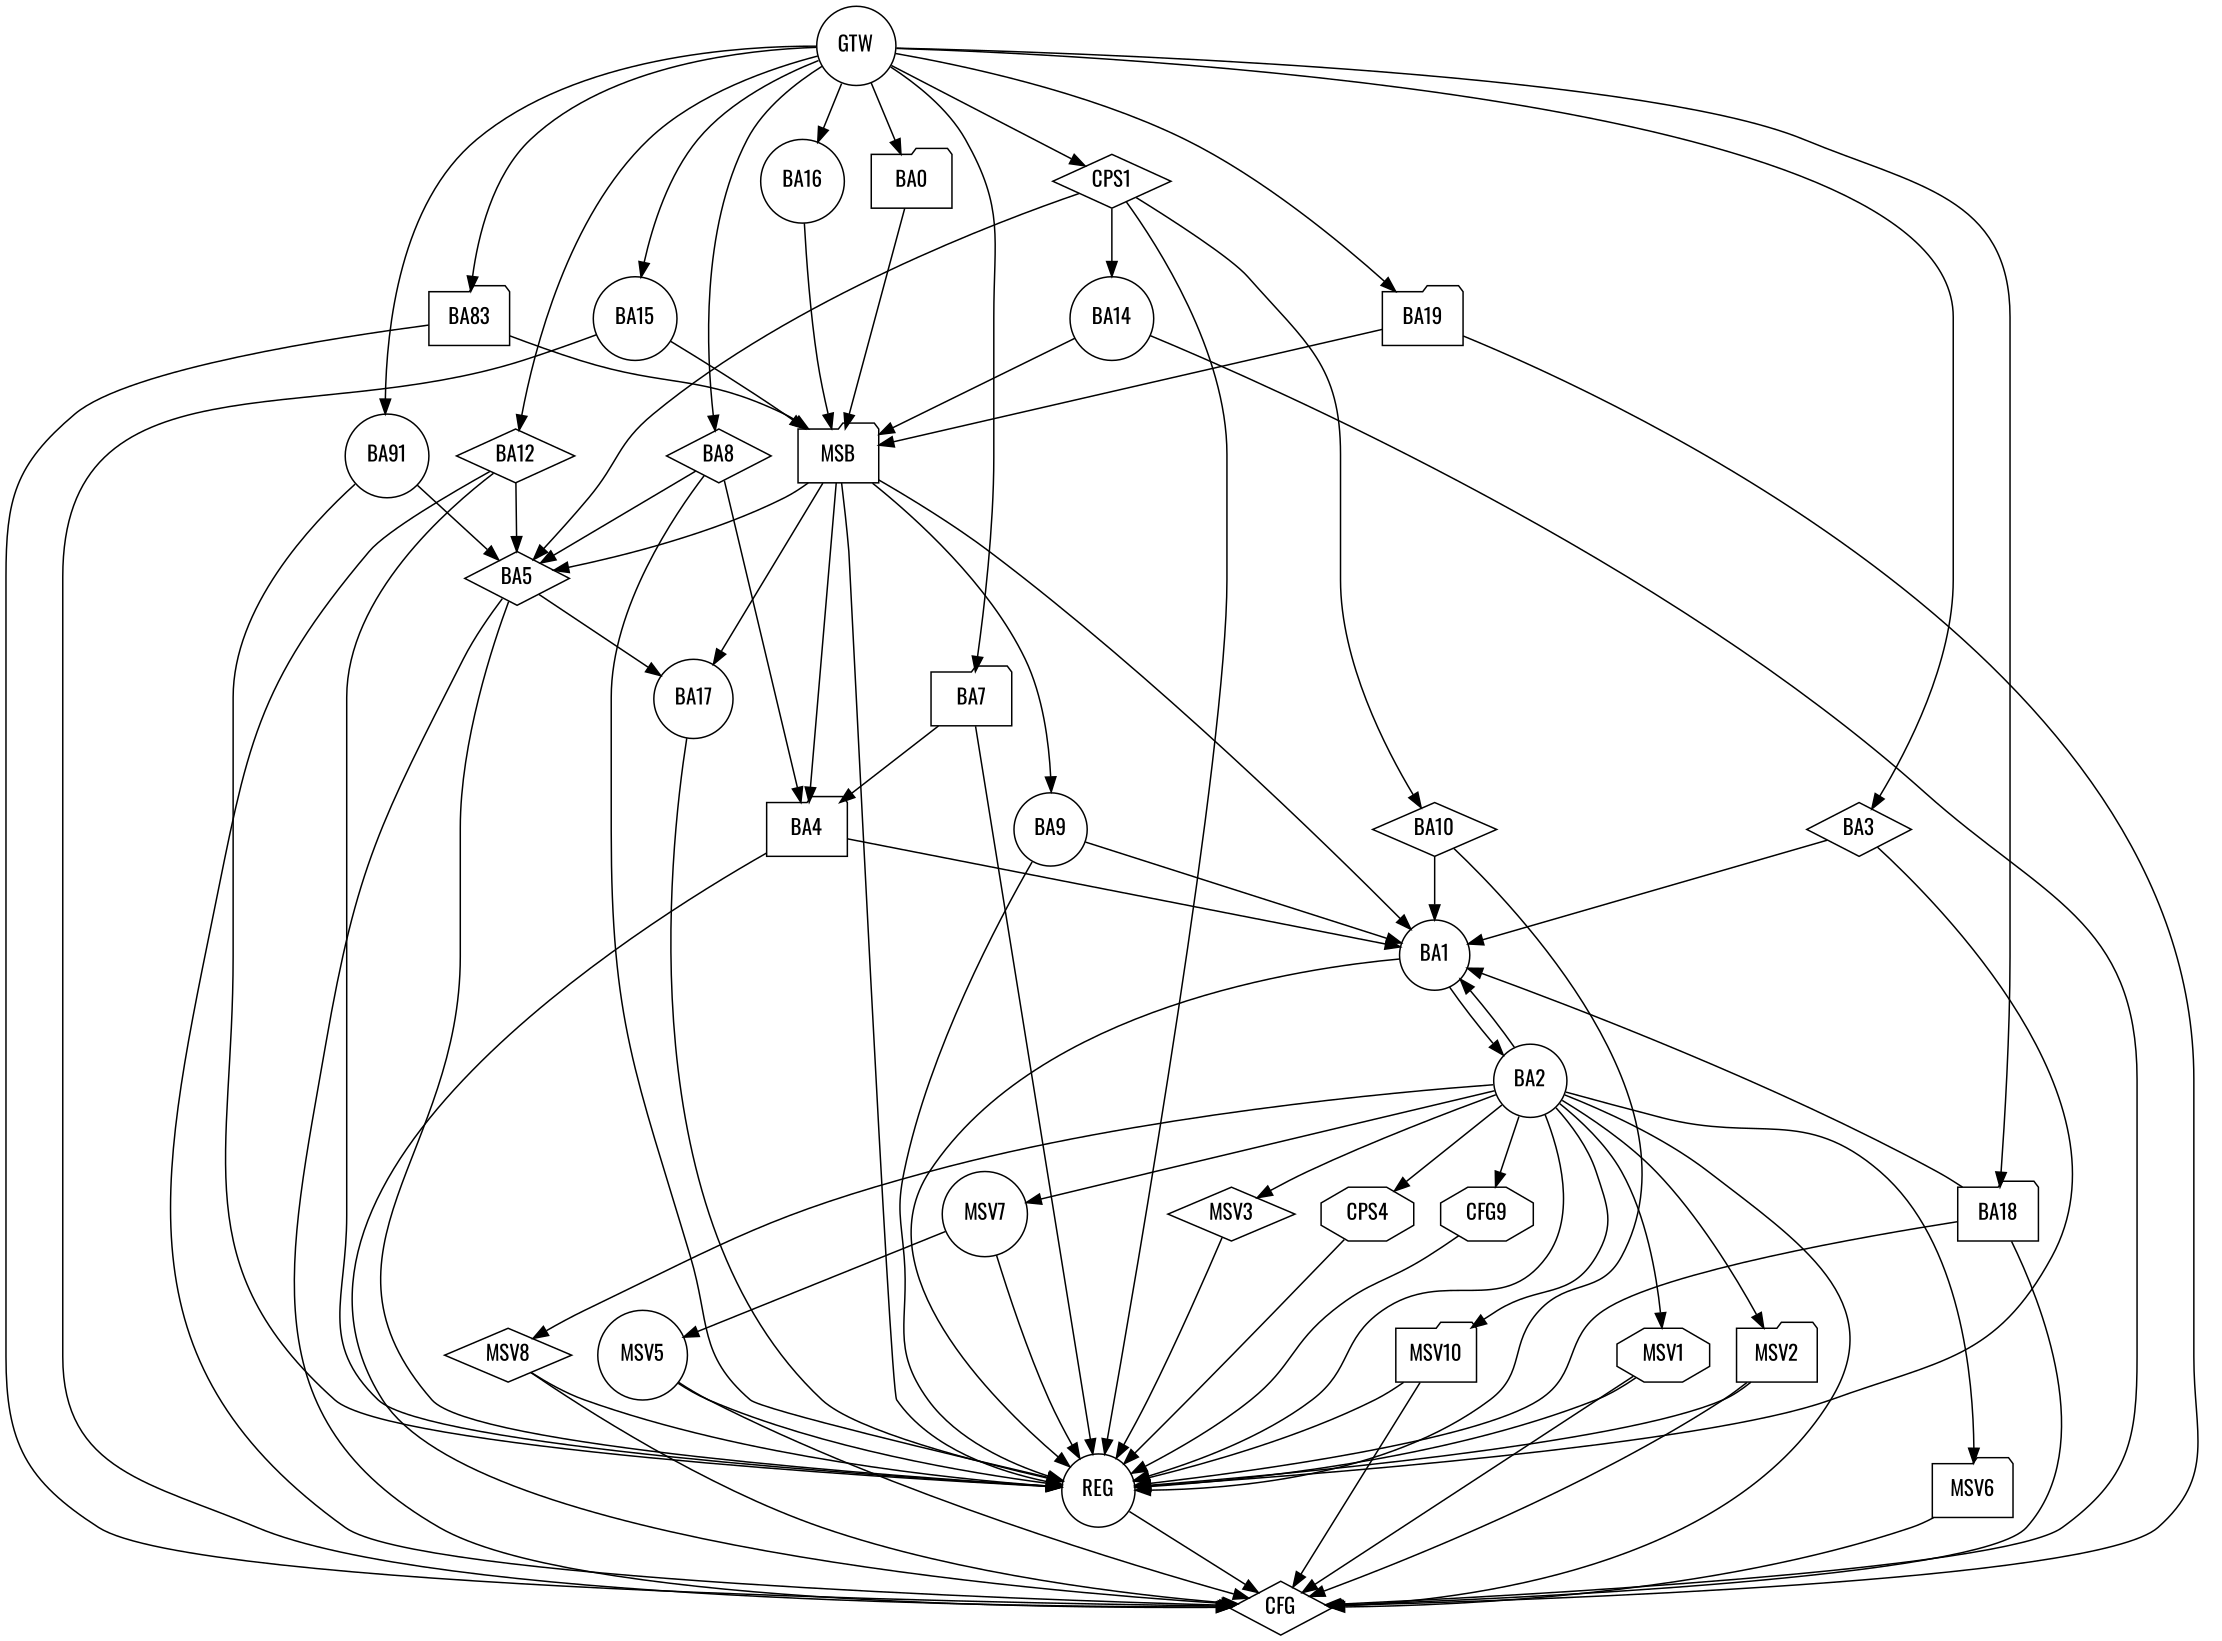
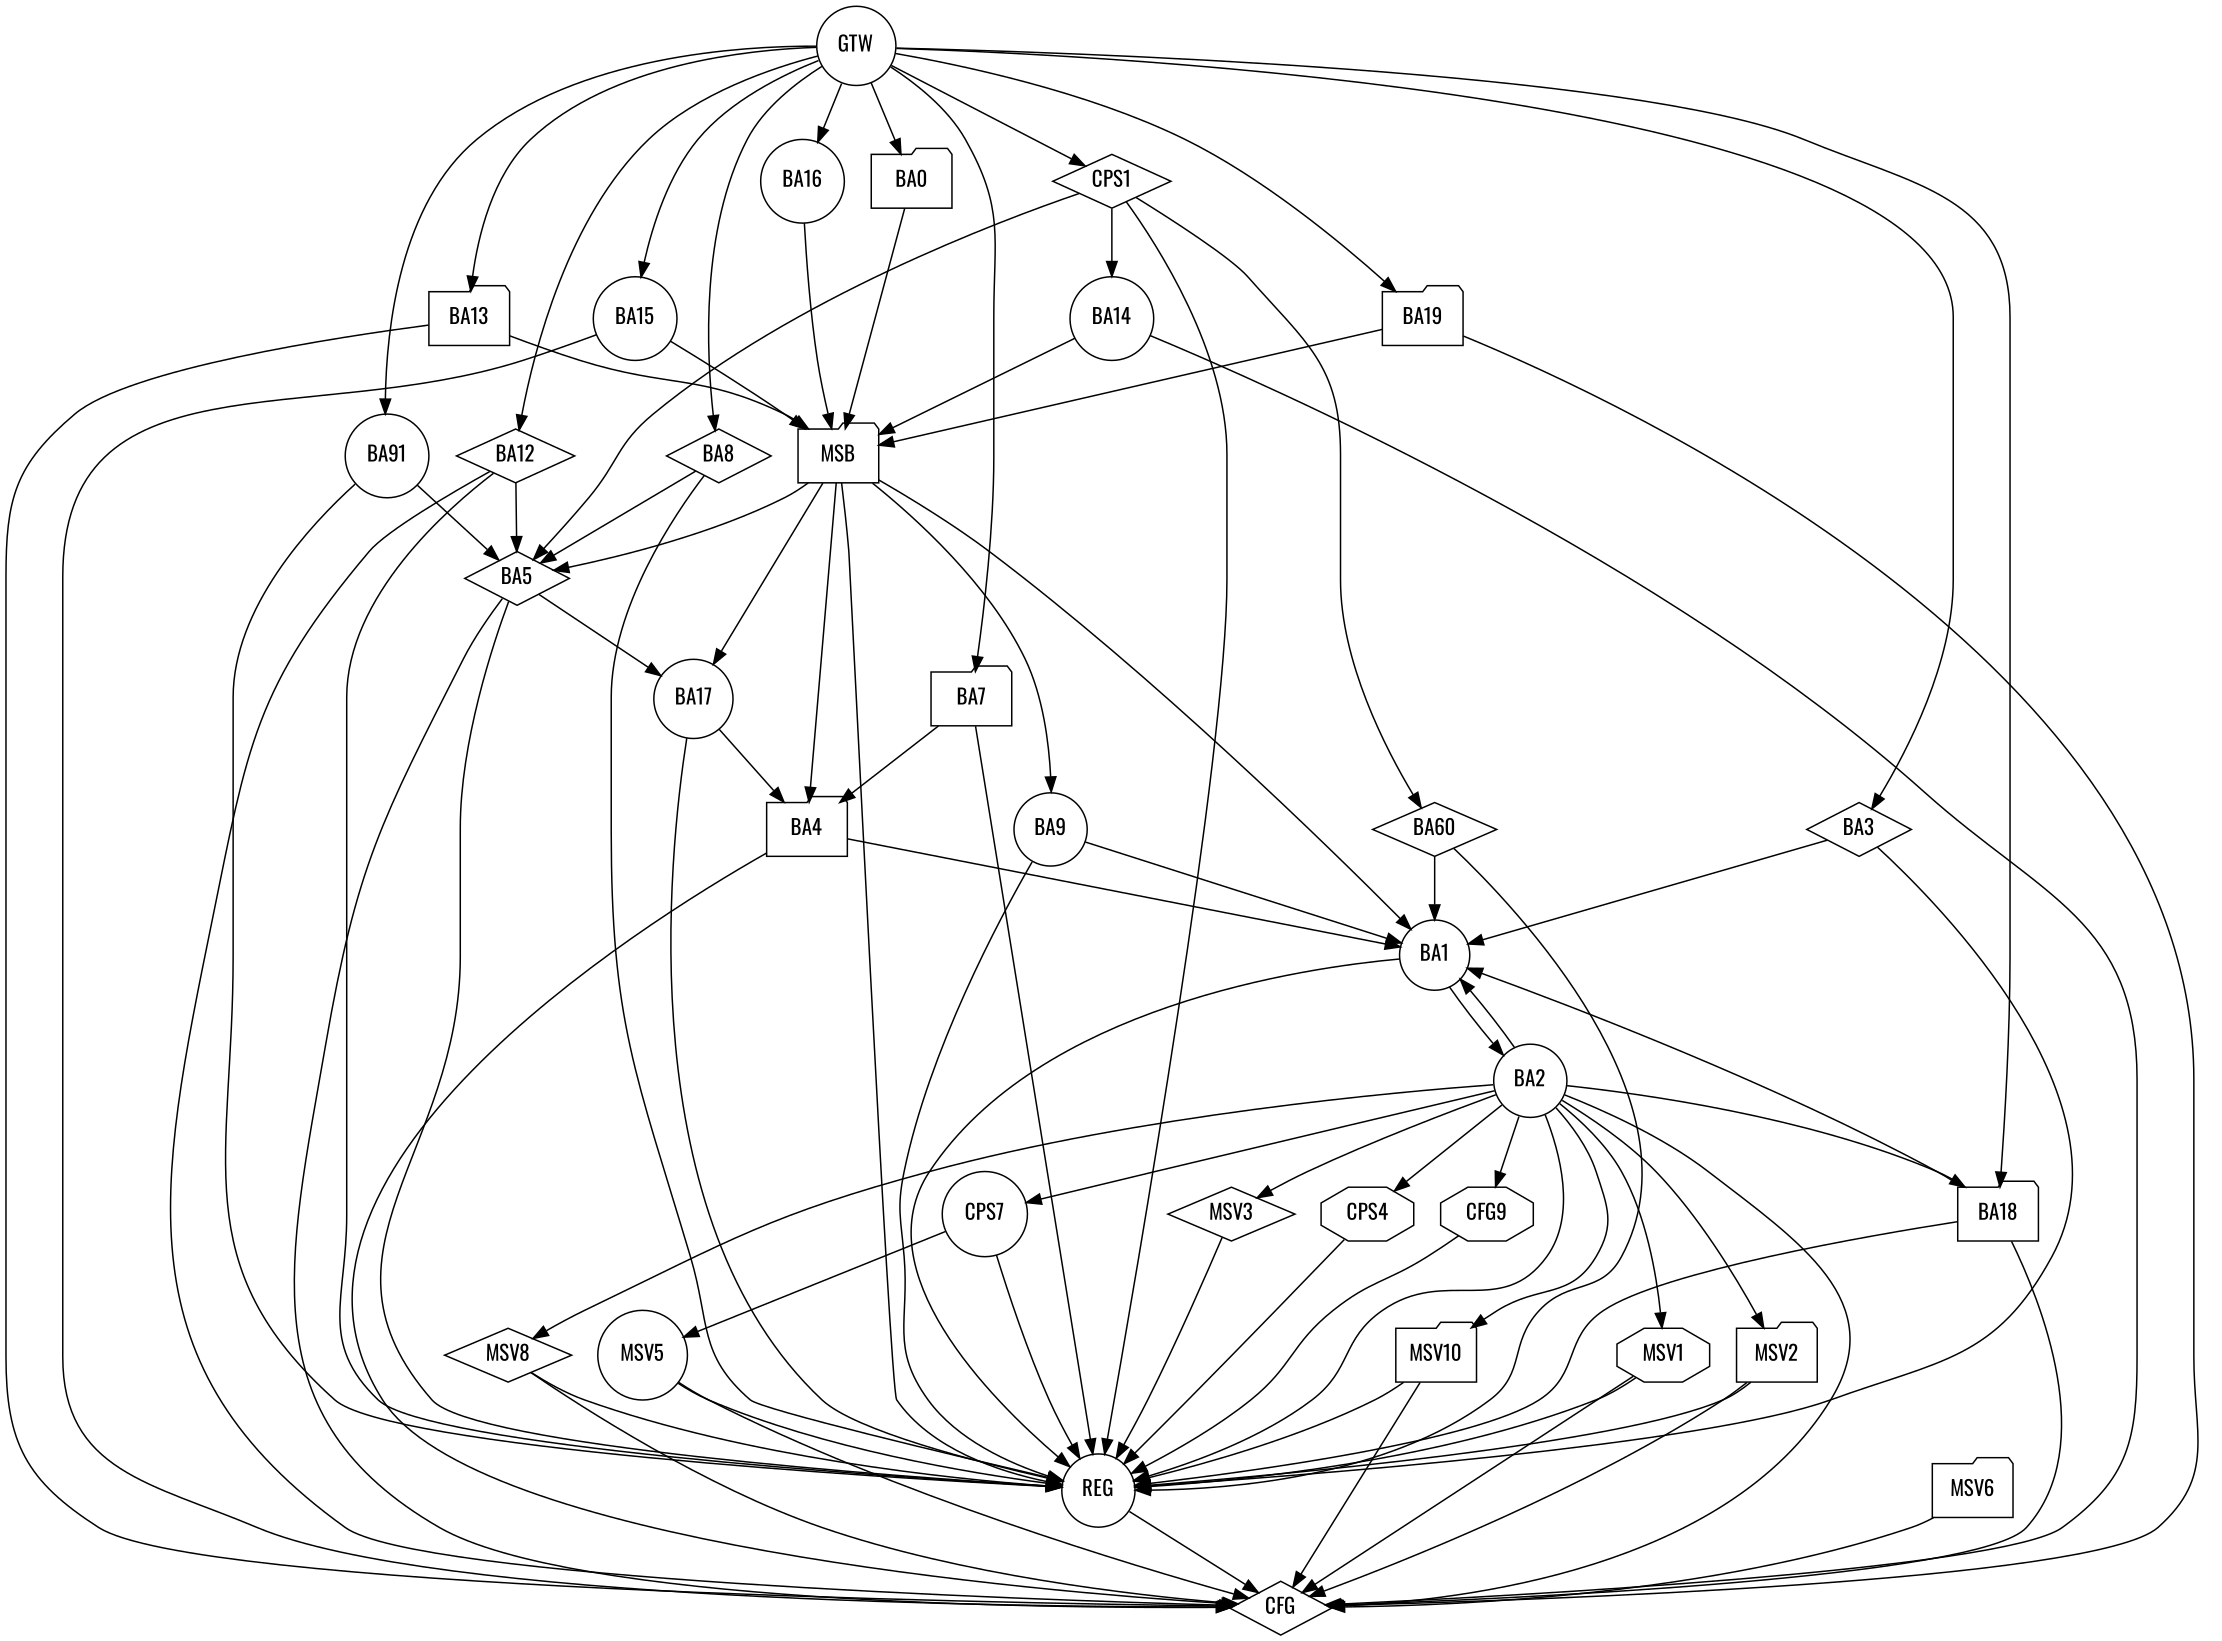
(469, 319) -> (469, 319)
(761, 634) -> (746, 760)
(1435, 829) -> (1435, 829)
(1869, 1163) -> (1763, 1118)
(985, 1214) -> (985, 1214)
